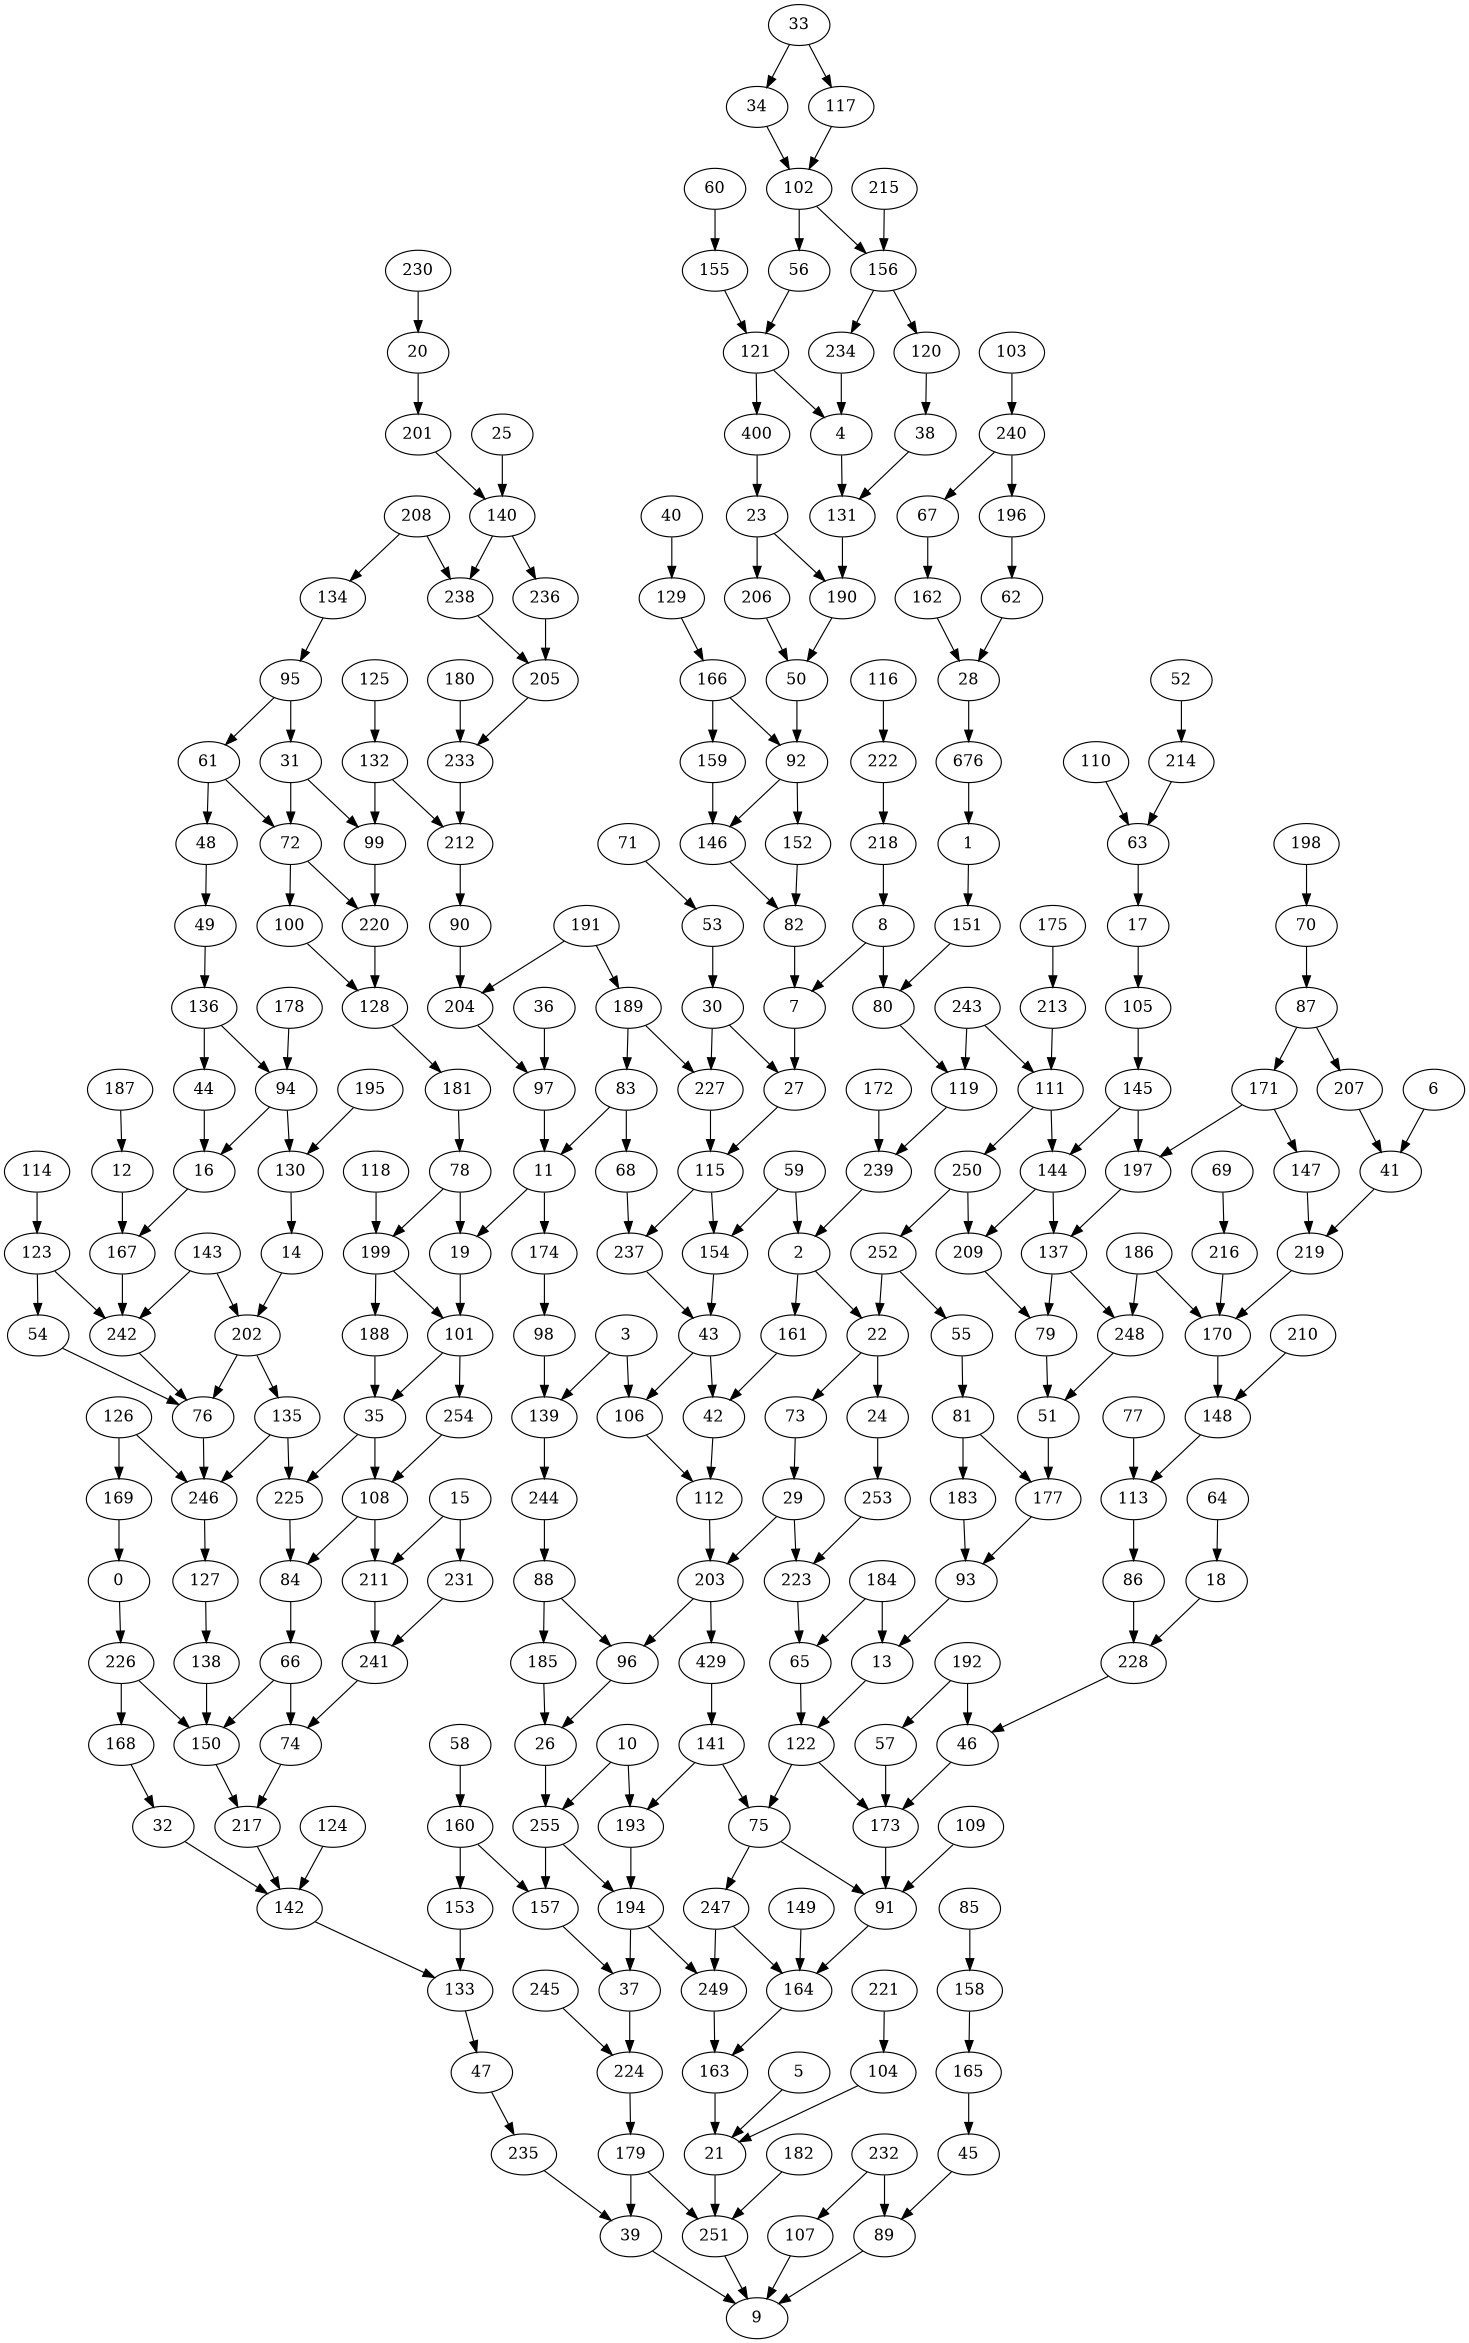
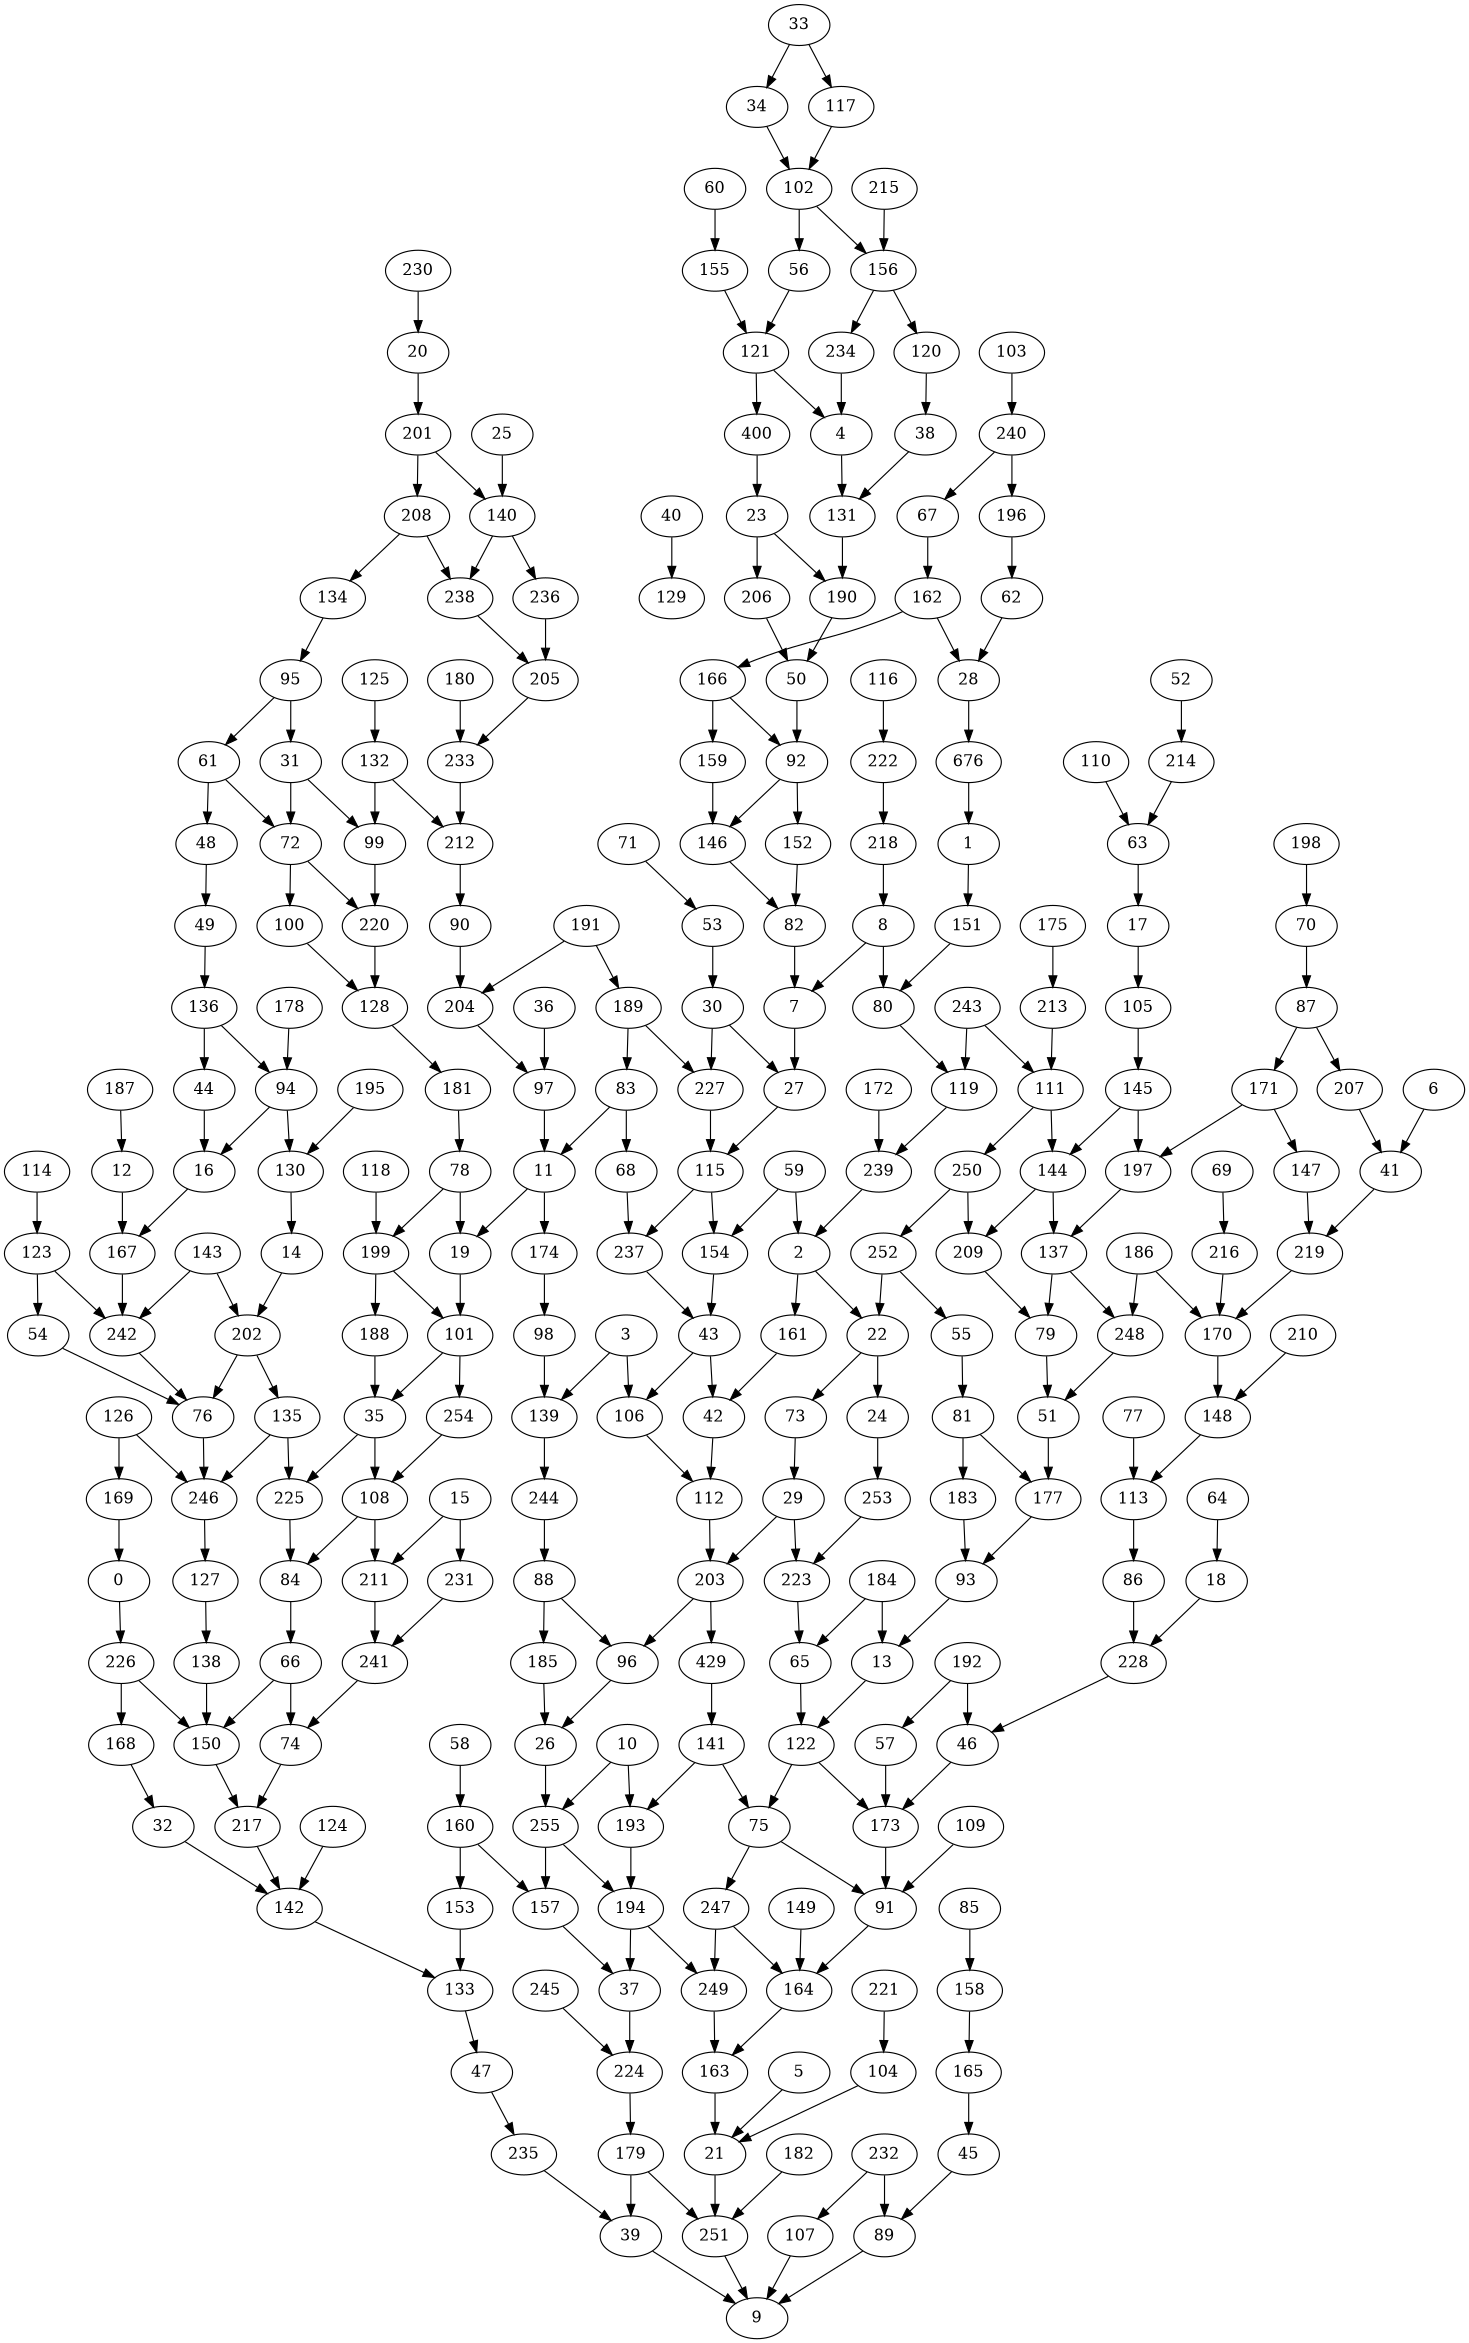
none -> (418, 470)
(690, 634) -> (830, 637)
